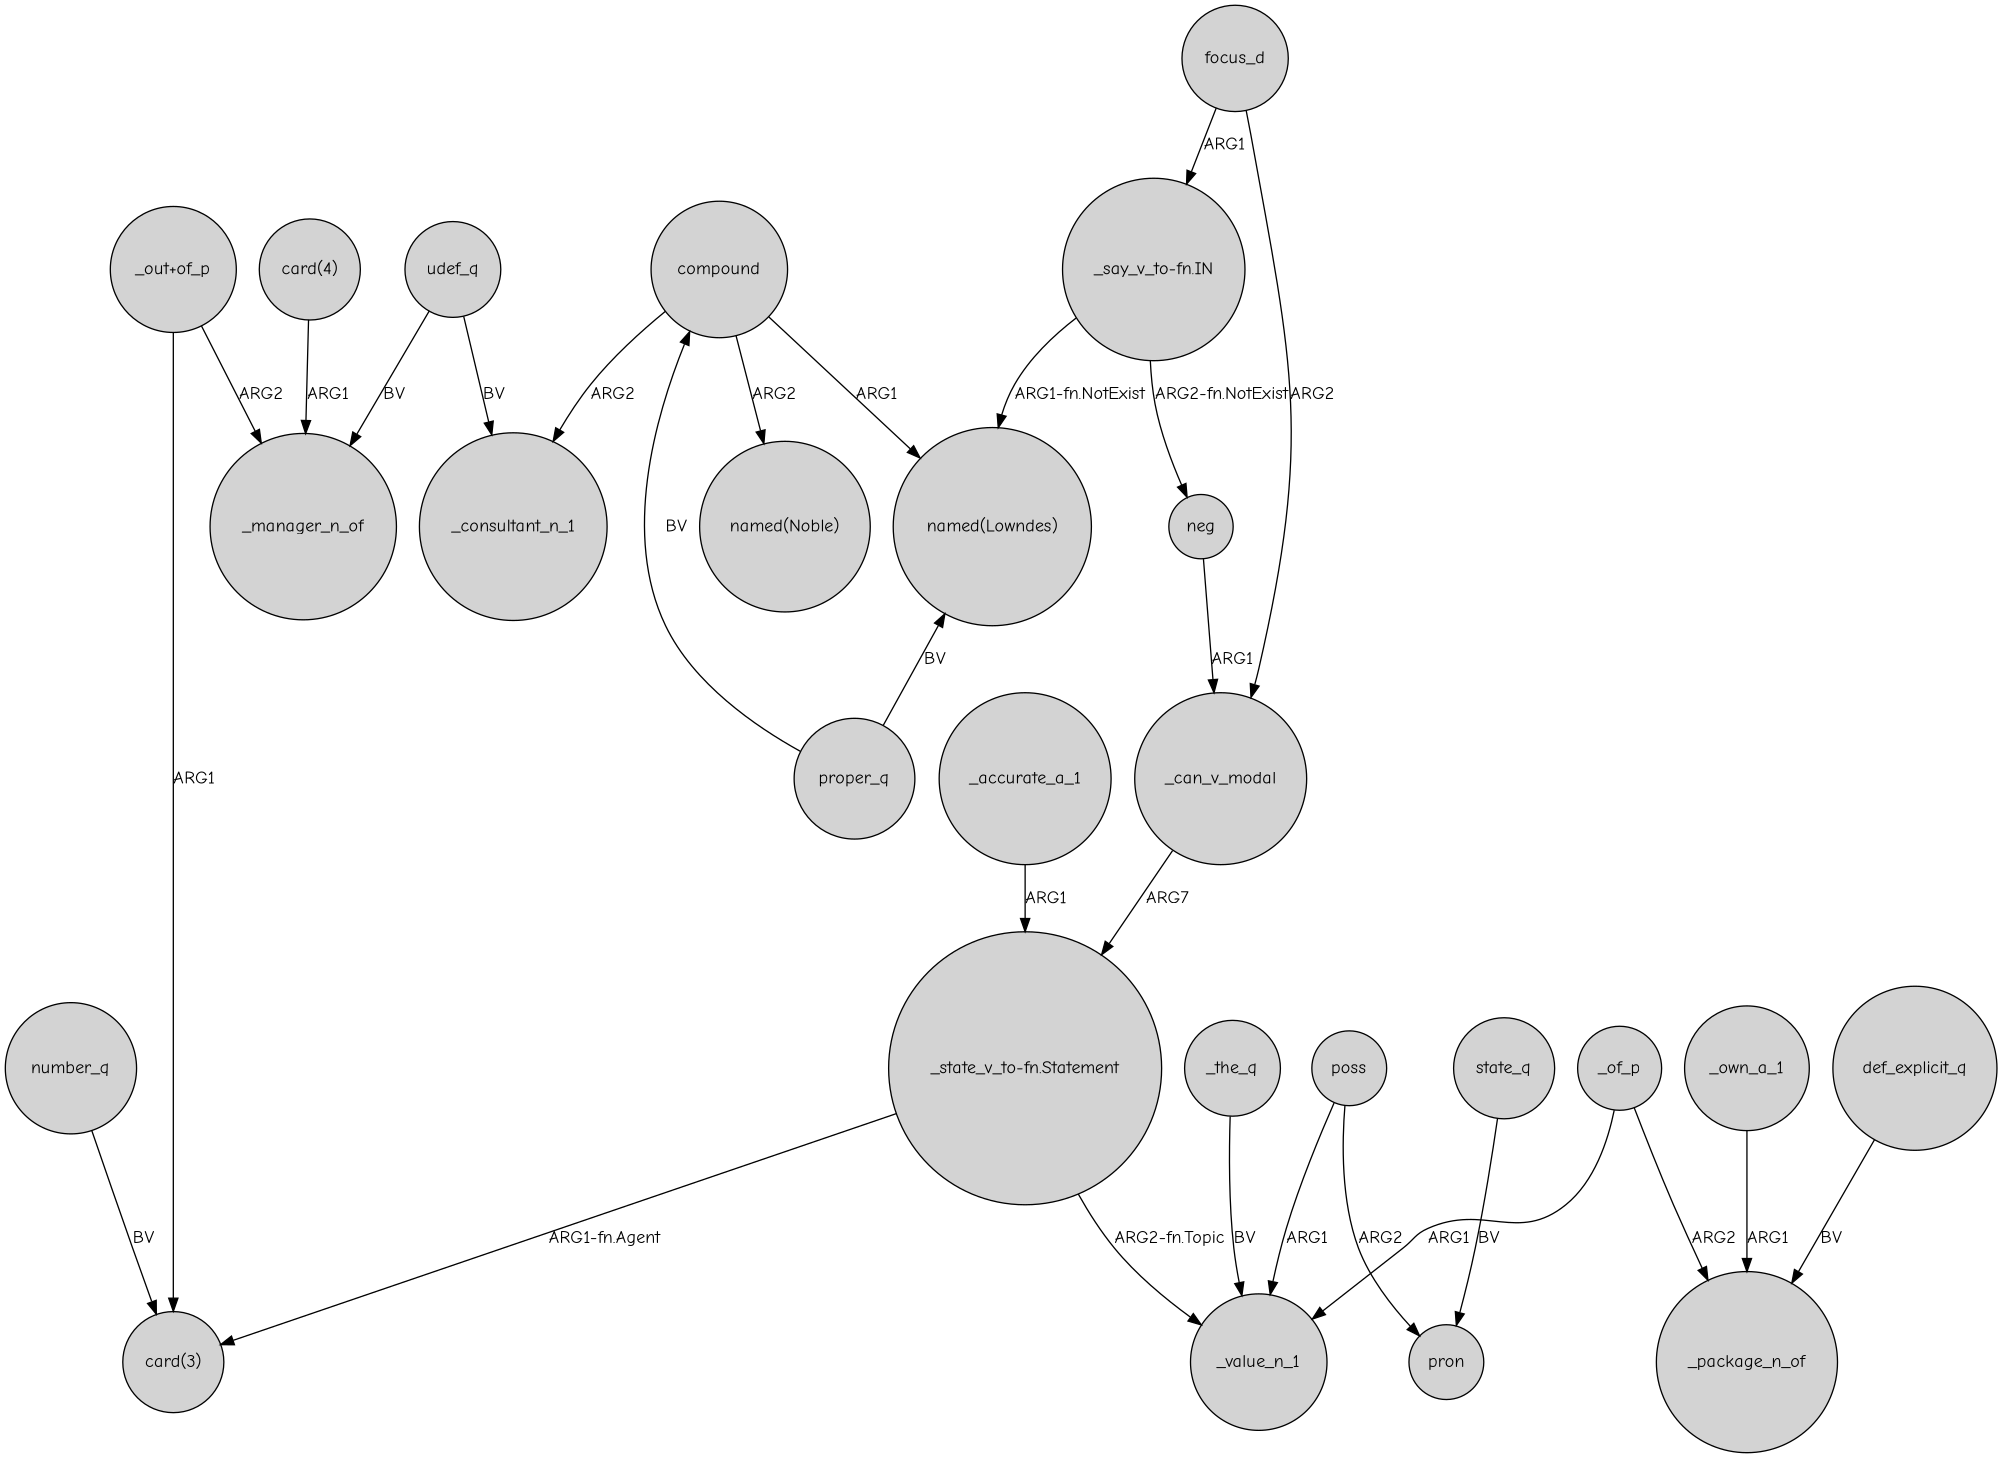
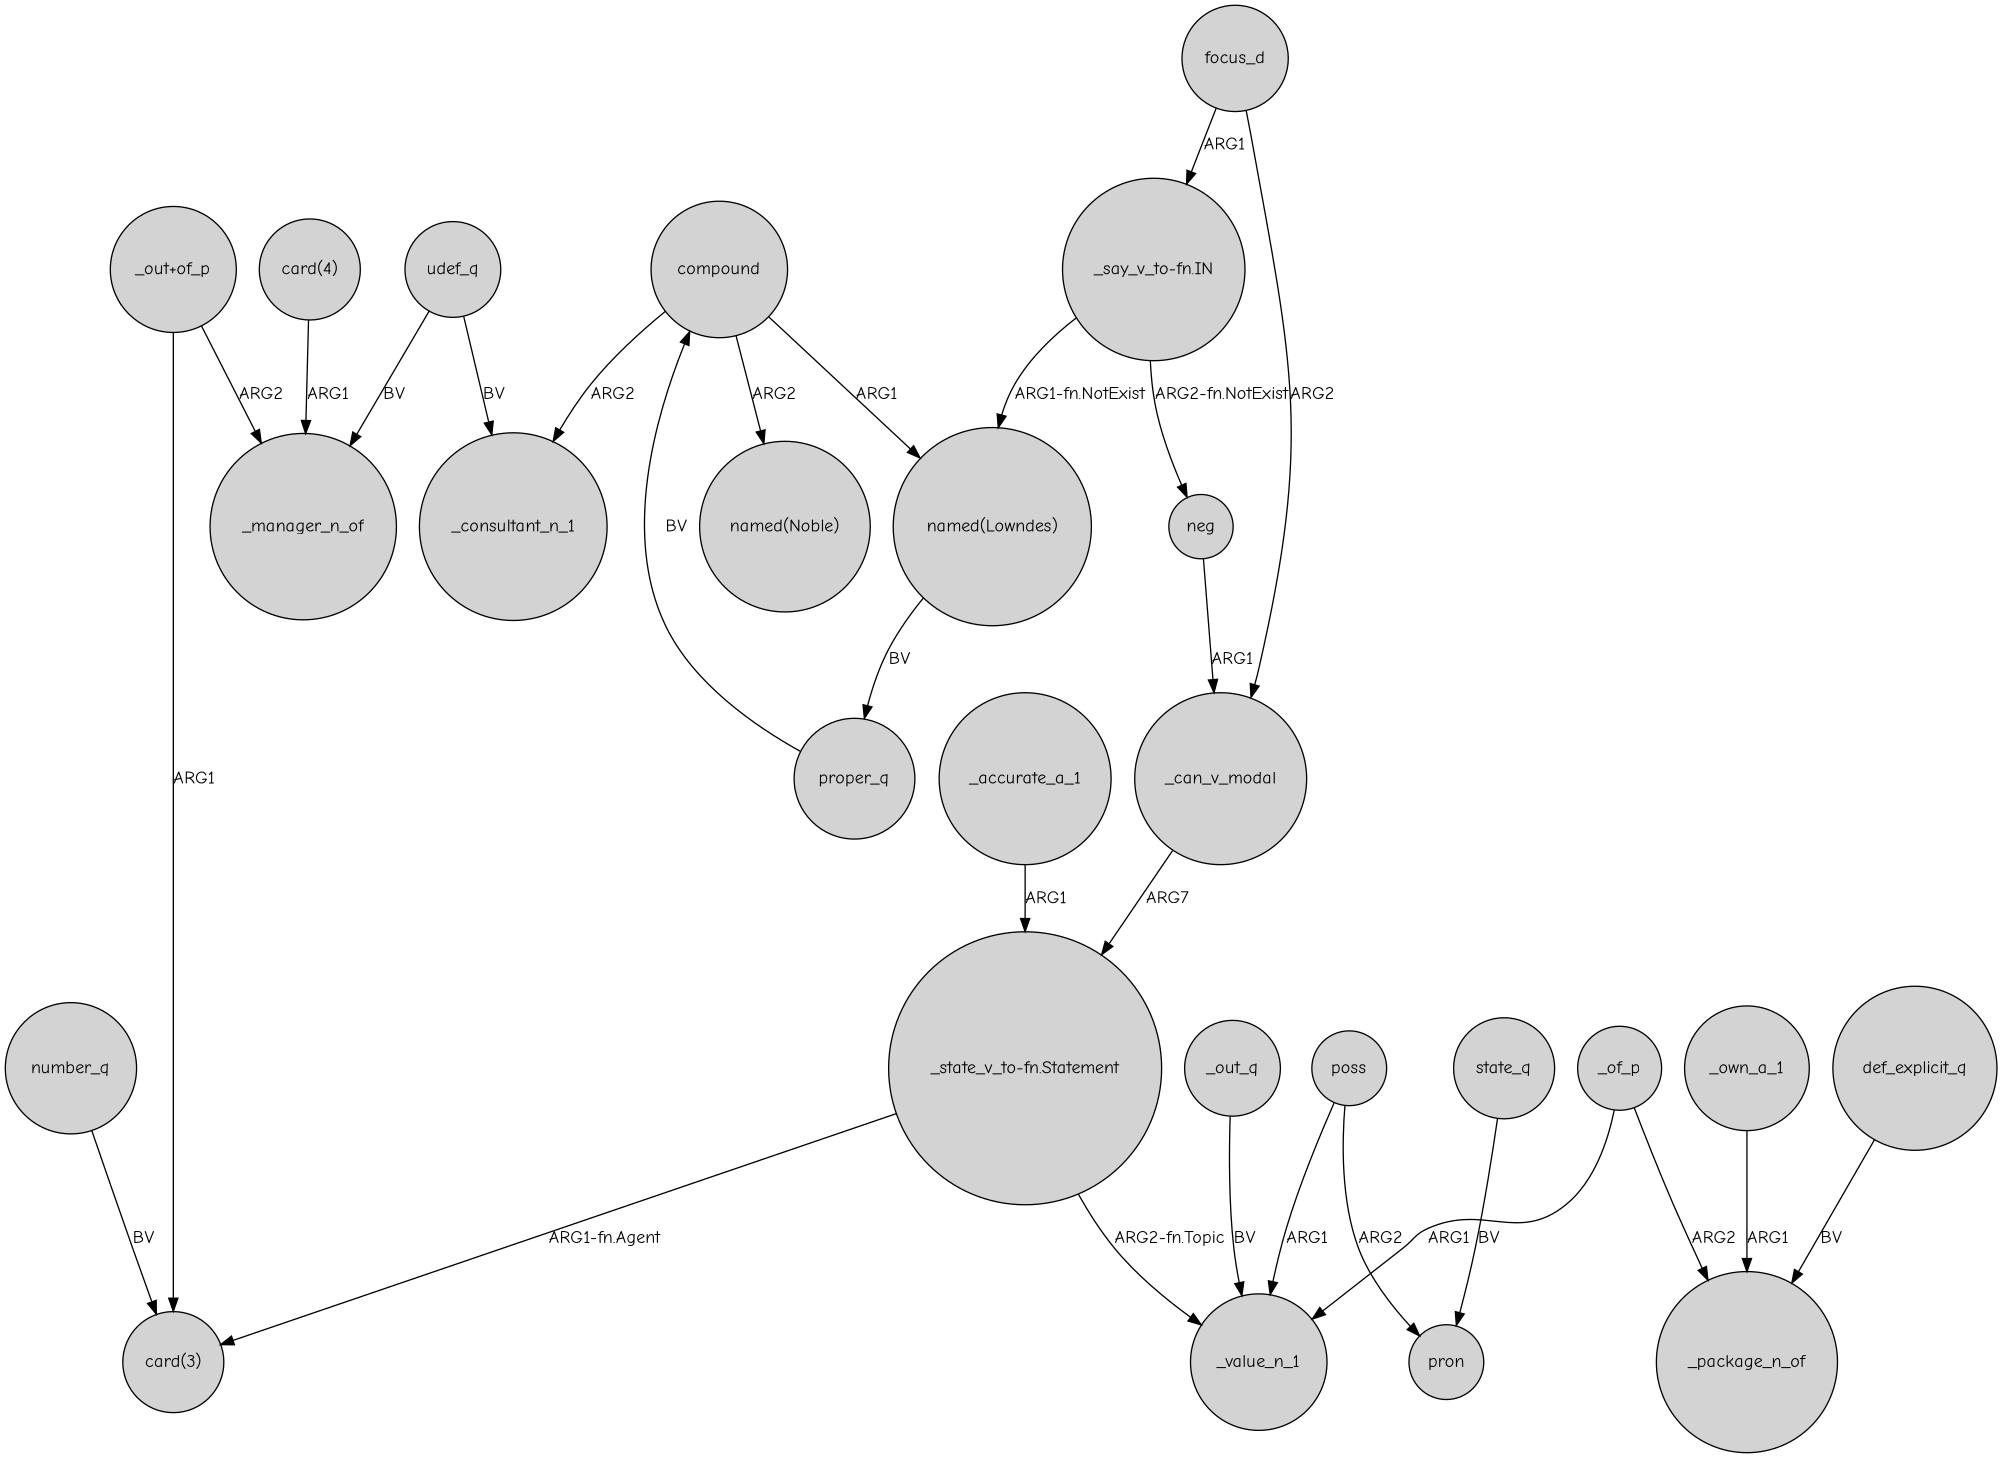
(911, 675) -> (889, 648)
(1233, 1068) -> (1233, 1068)
